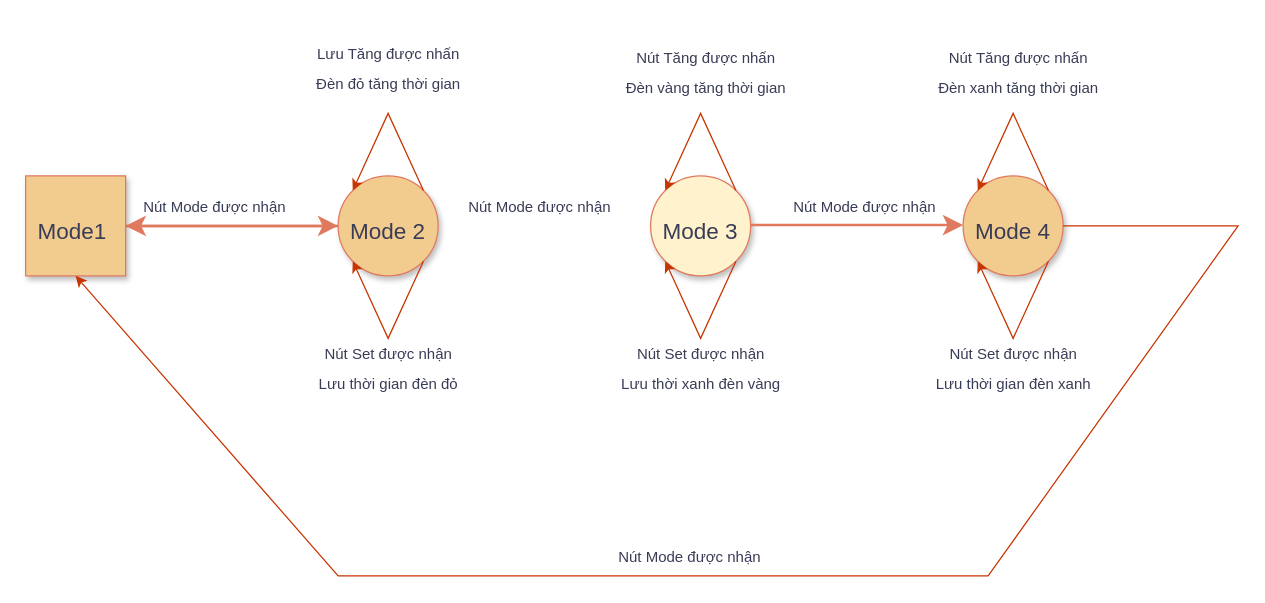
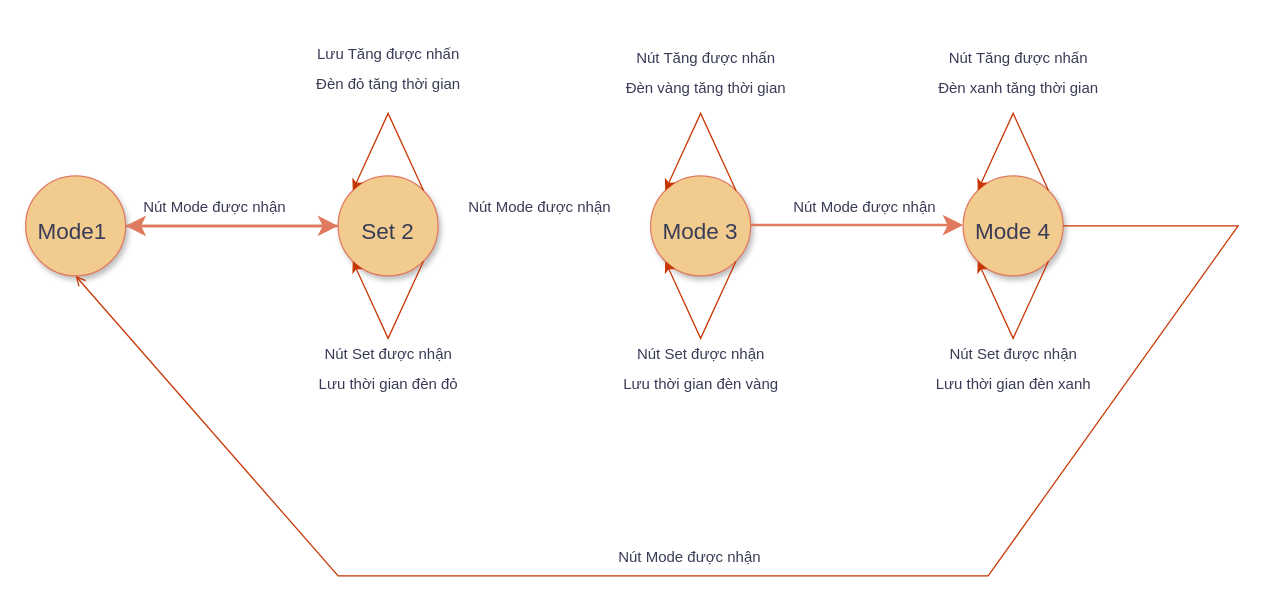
(76, 226) -> (76, 226)
(388, 226) -> (388, 226)
(701, 226) -> (701, 226)
(82, 282) -> (80, 281)
(701, 364) -> (701, 364)
